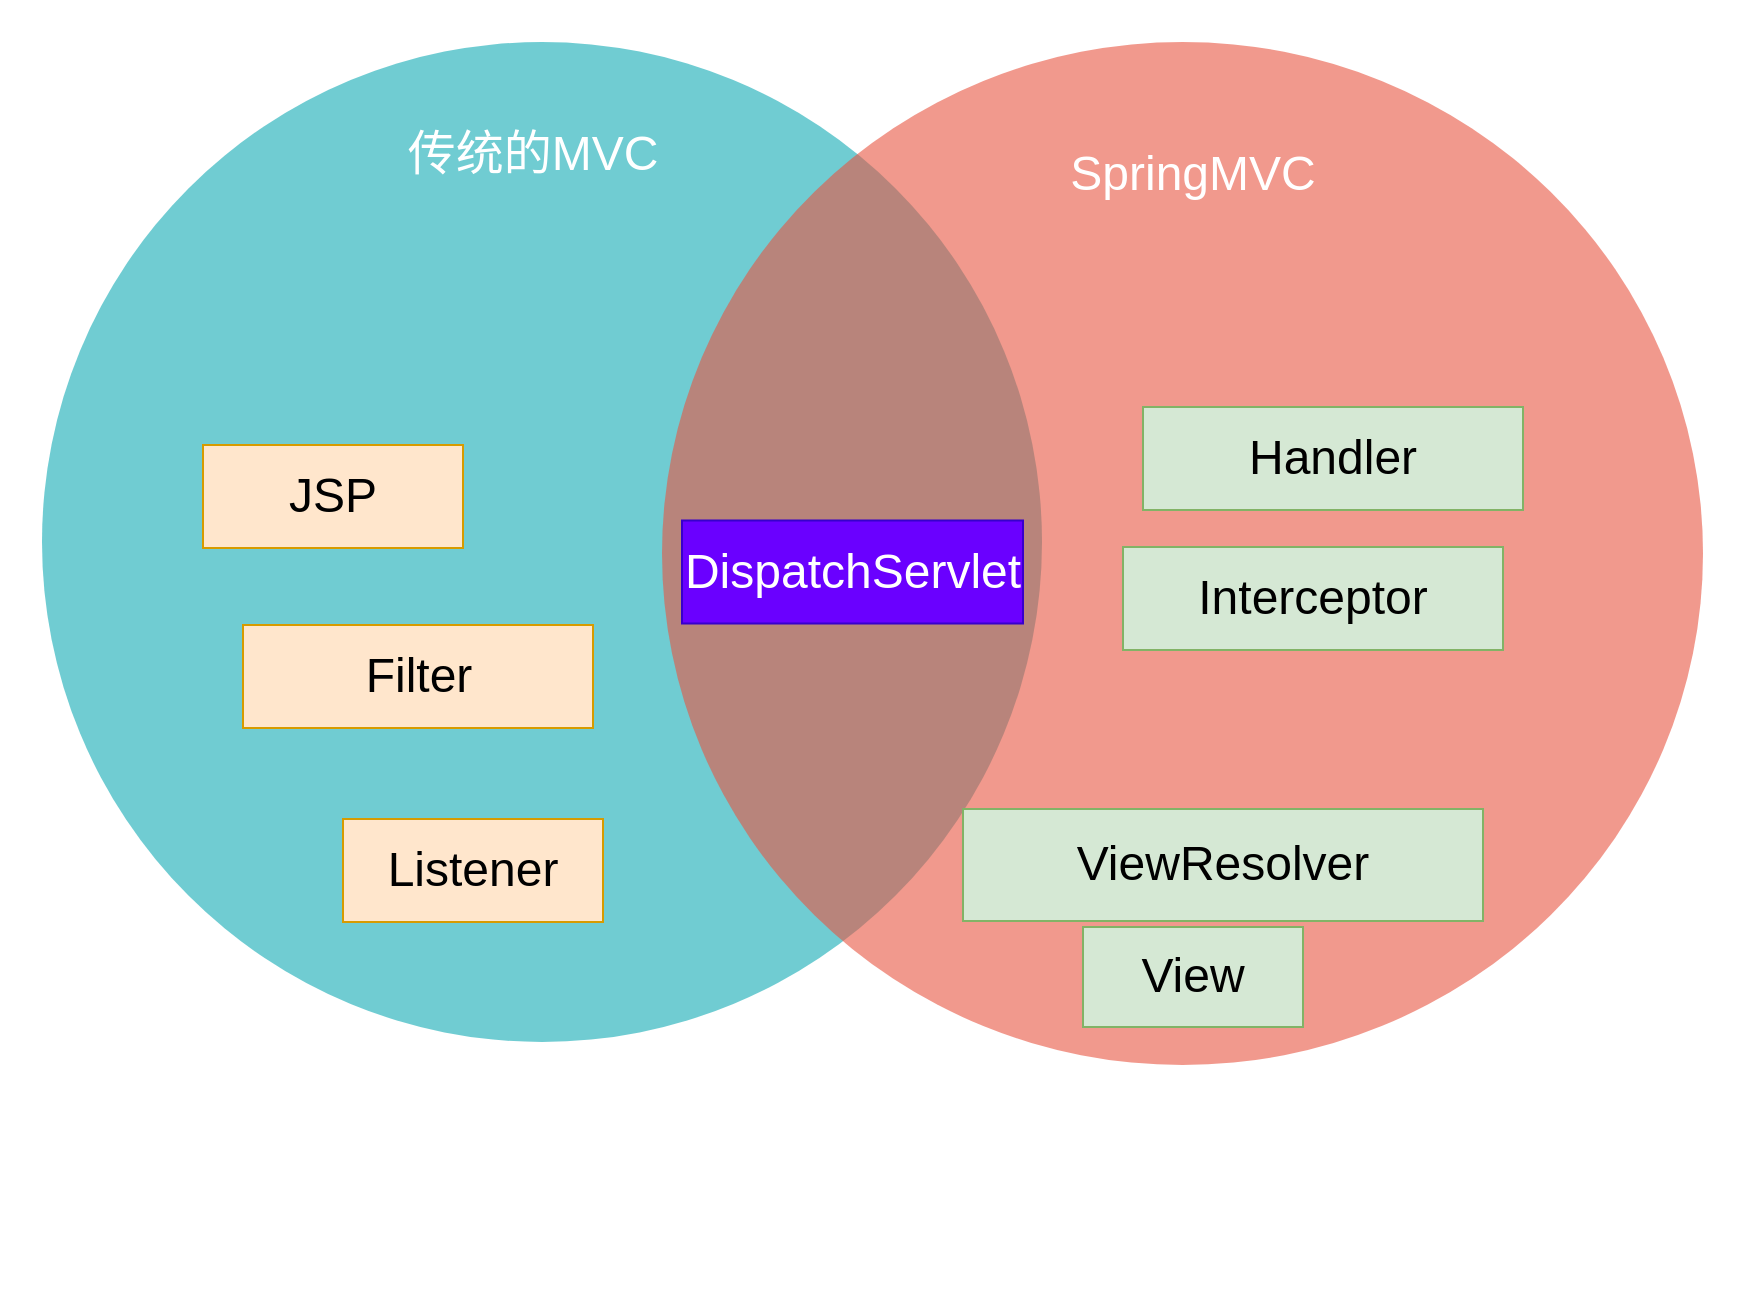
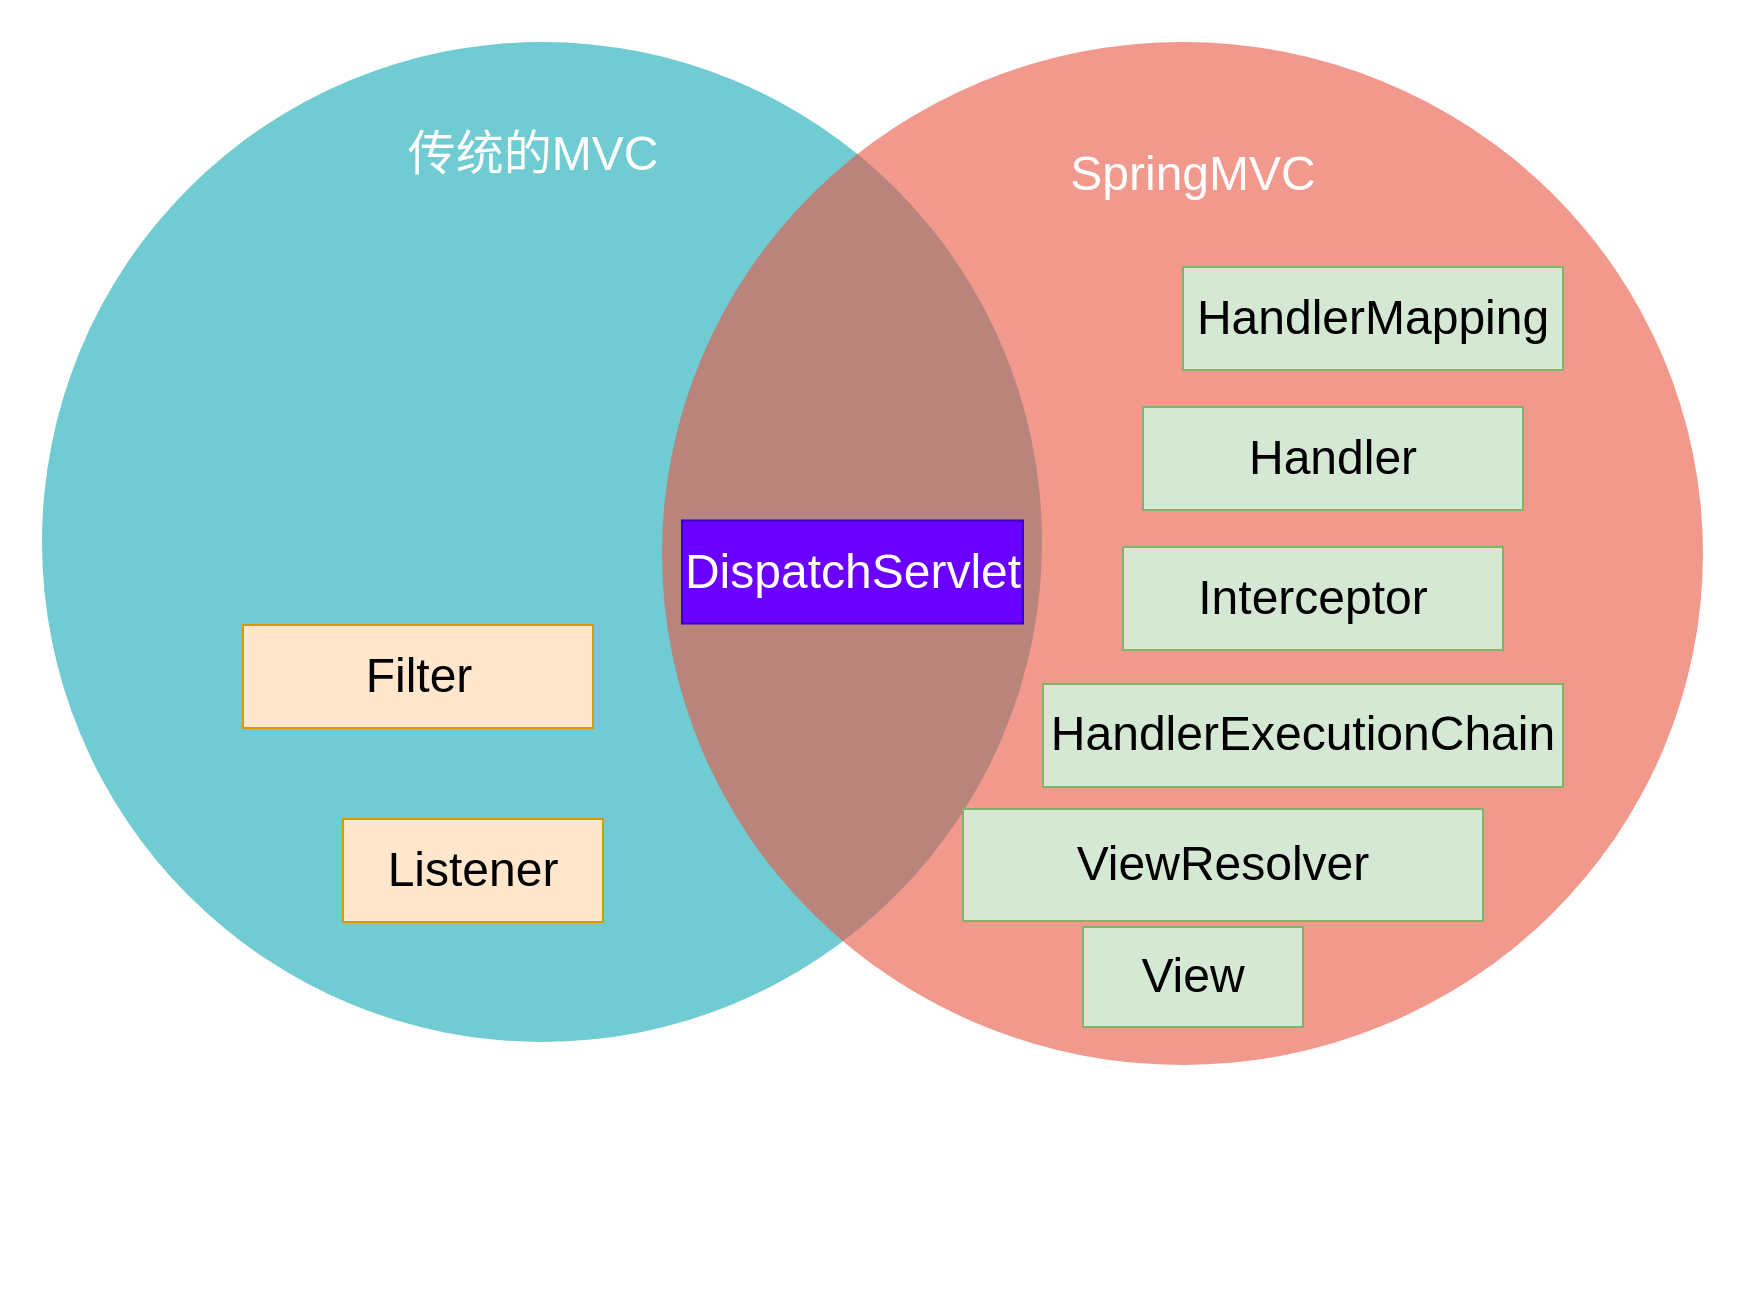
none -> (1373, 319)
(333, 497) -> none
none -> (1303, 736)
